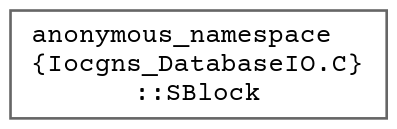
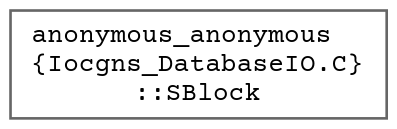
(199, 64) -> (199, 64)
